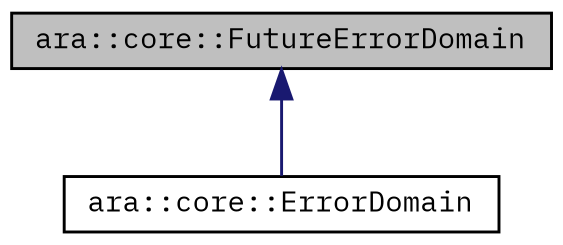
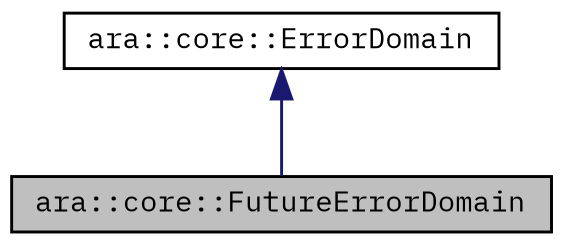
(282, 138) -> (282, 138)
